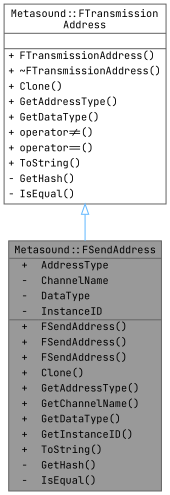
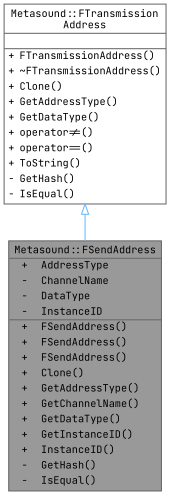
(72, 450) -> (78, 450)
